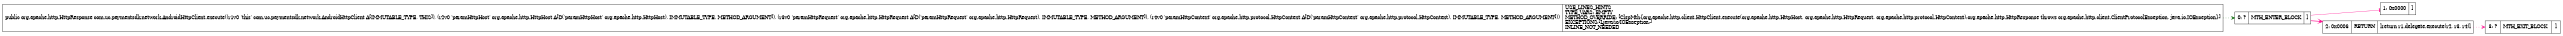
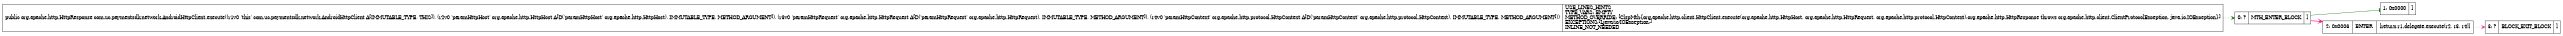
(2345, 13) -> (2345, 13)
(2365, 27) -> (2364, 27)
(2525, 27) -> (2526, 27)
